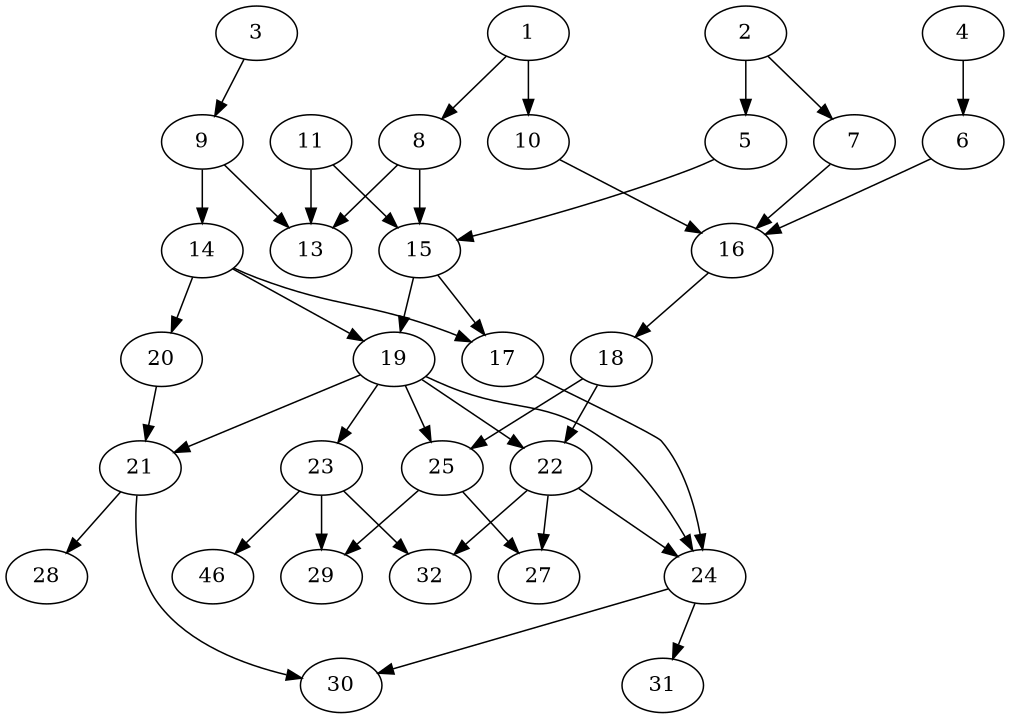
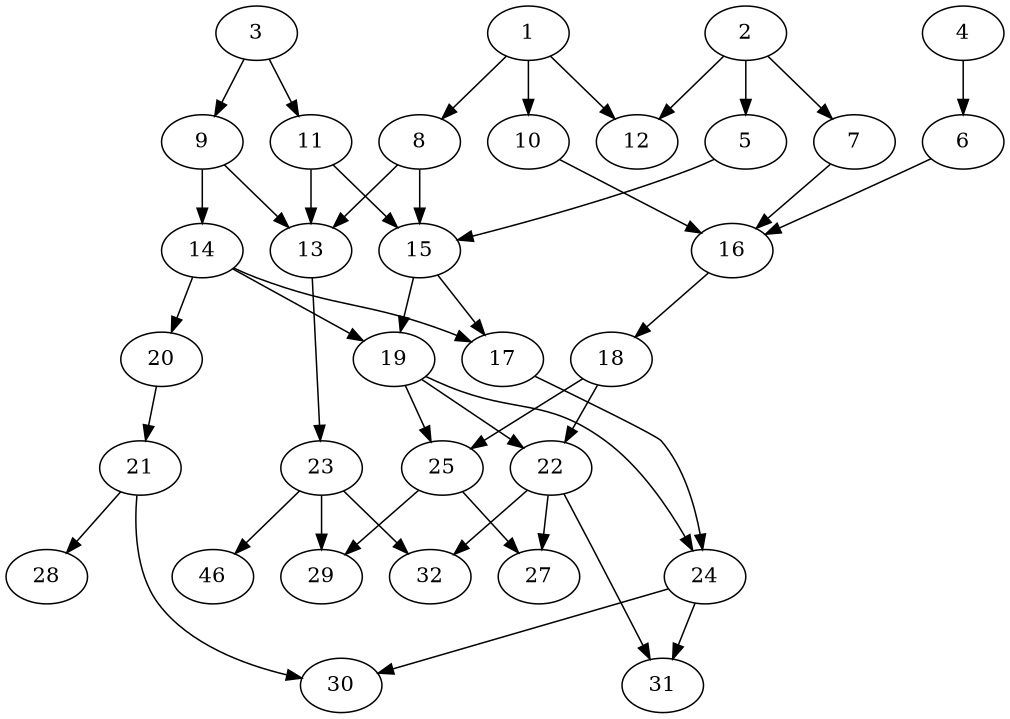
none -> (280, 81)
none -> (637, 142)
(362, 407) -> (316, 352)
(274, 411) -> none
(622, 518) -> (604, 570)
